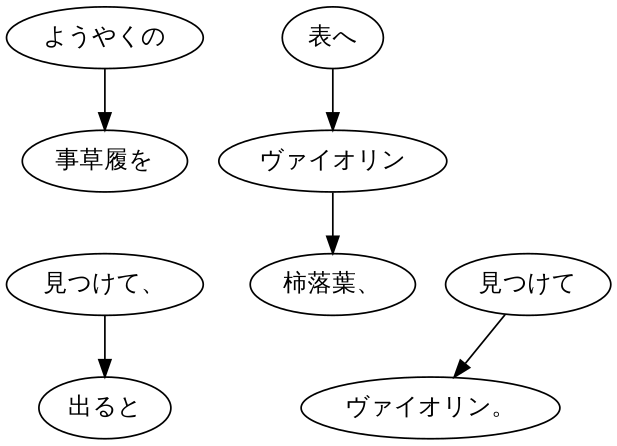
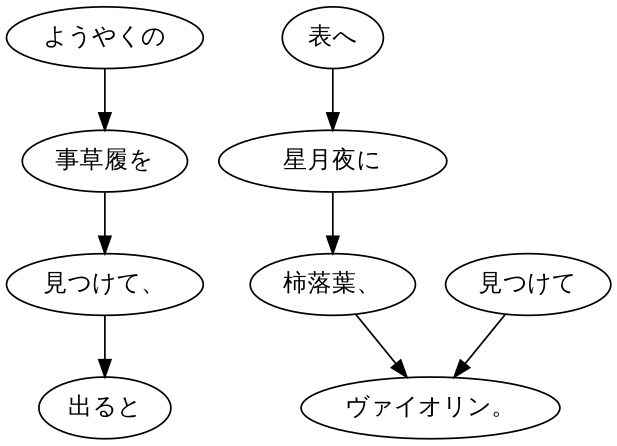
(333, 161) -> (333, 161)
none -> (105, 214)
none -> (376, 339)
